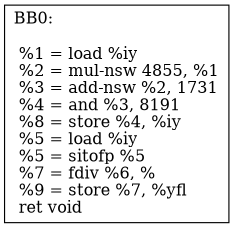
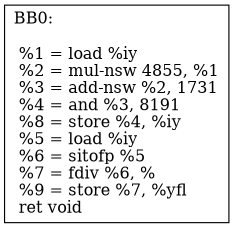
(80, 157) -> (80, 157)
